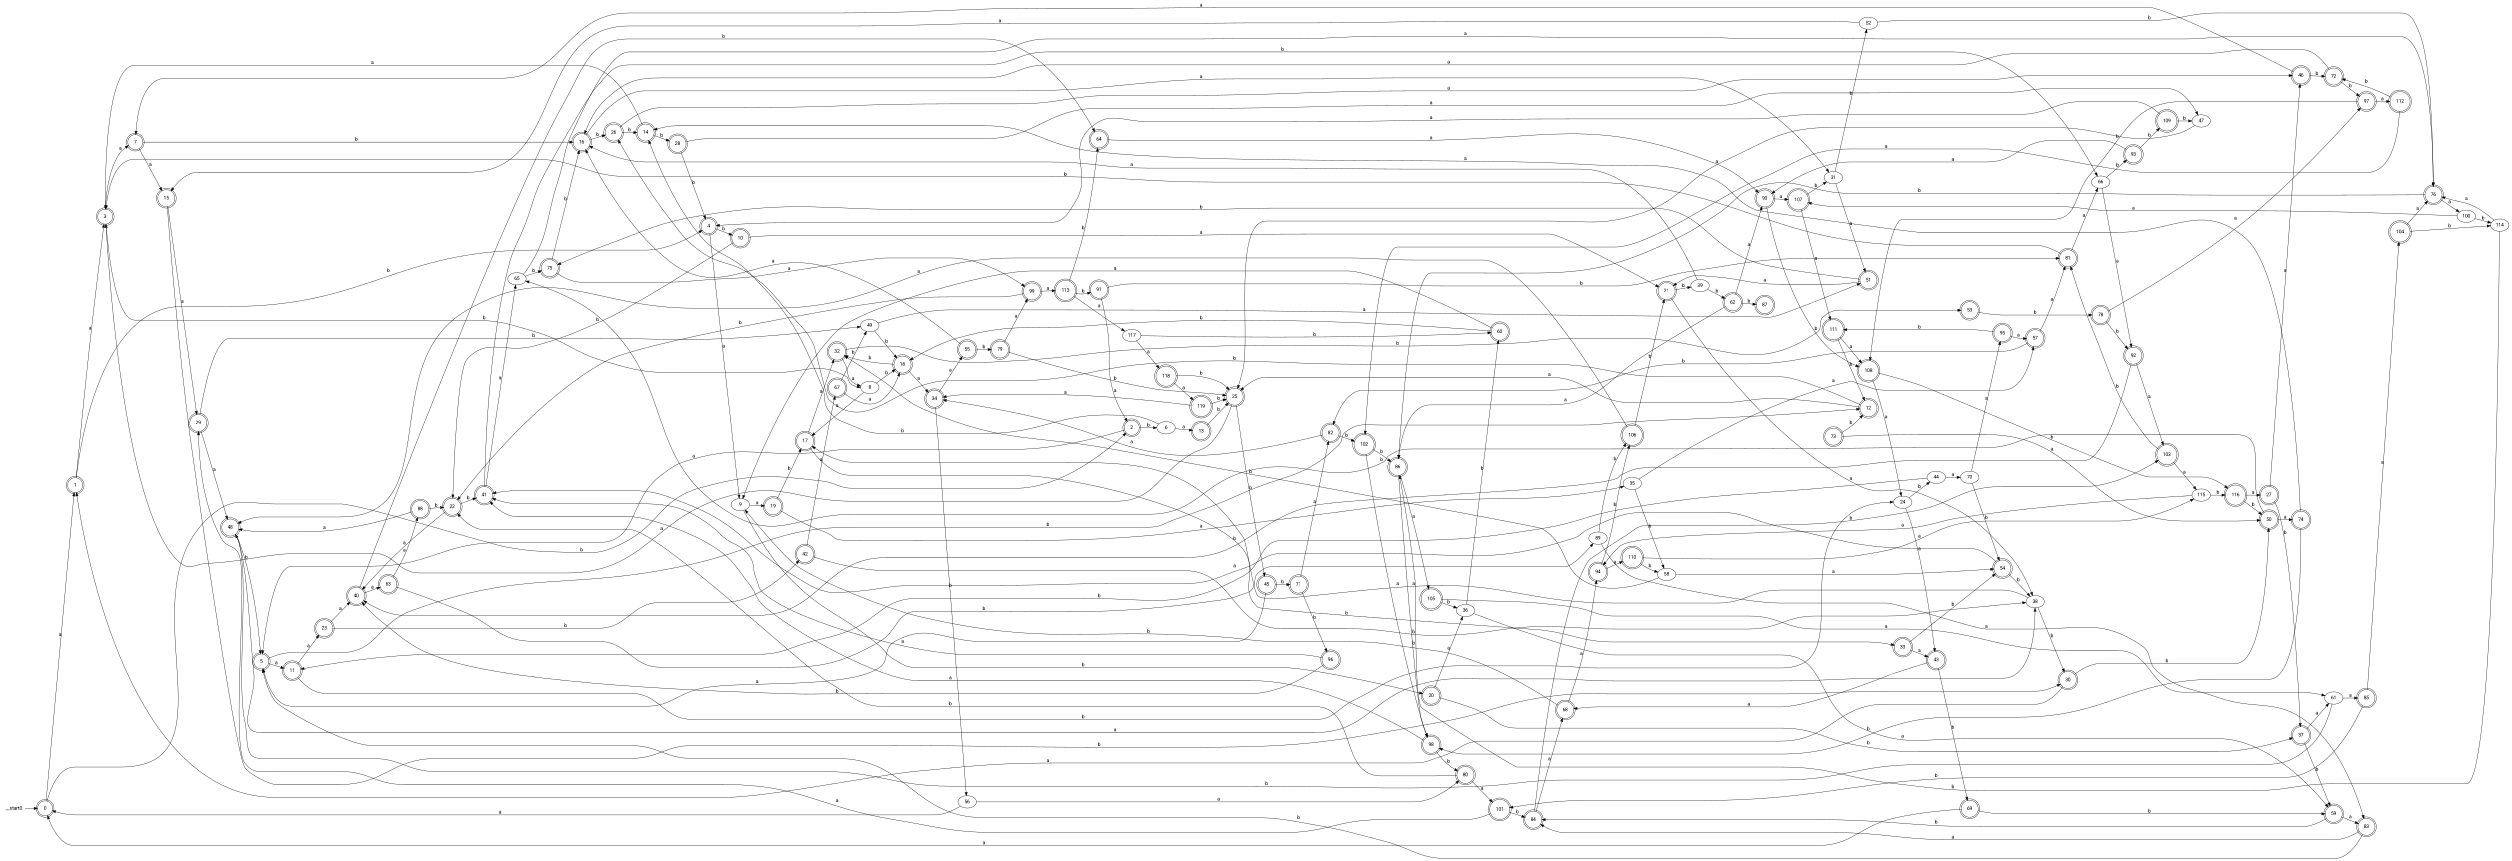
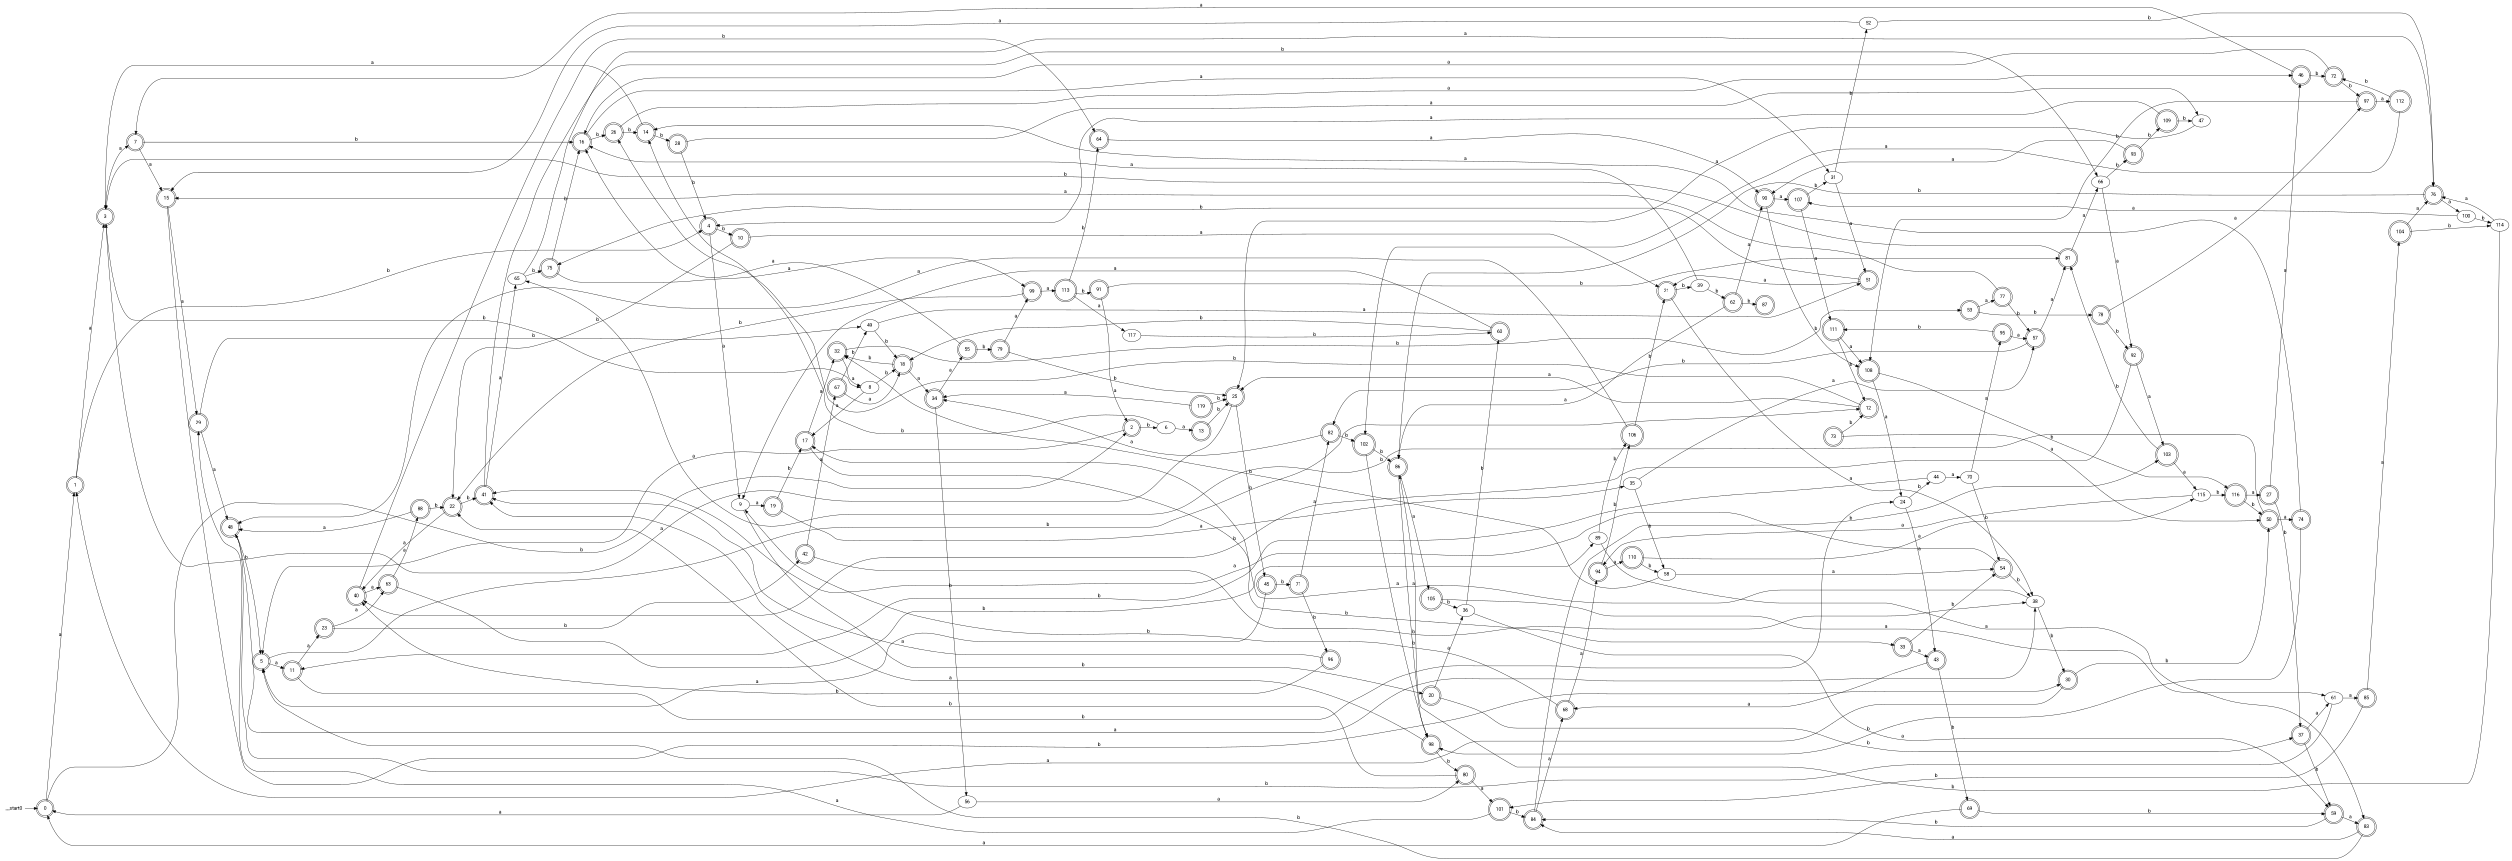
none -> (2002, 297)
(1166, 376) -> none
(339, 613) -> (360, 615)
